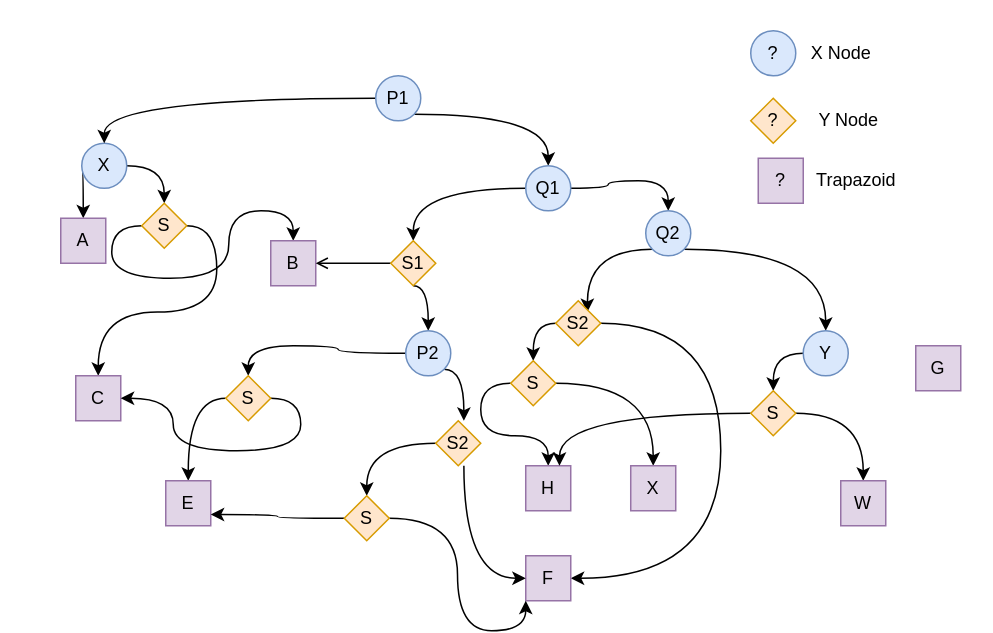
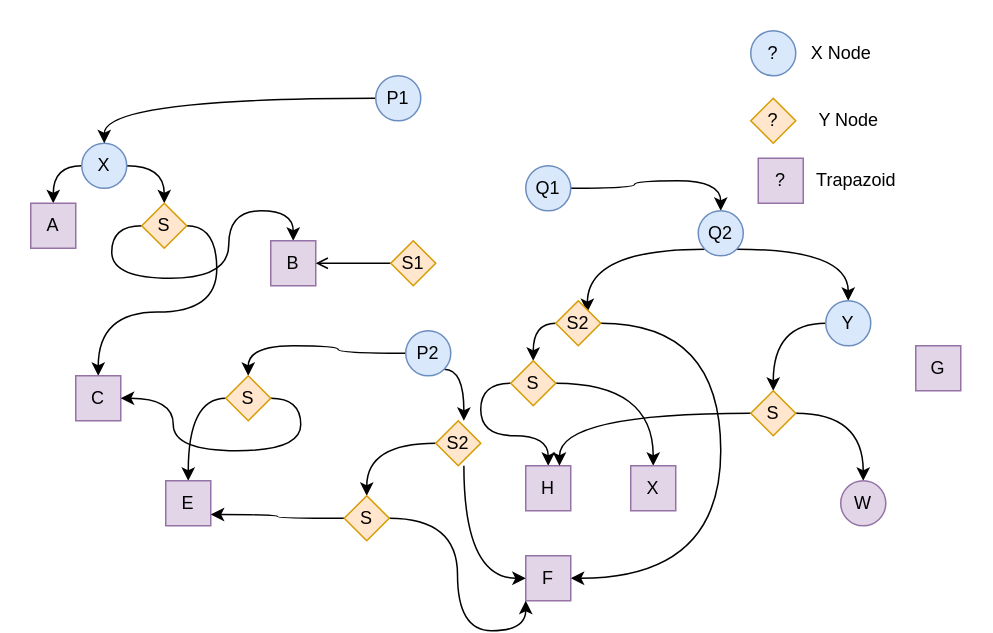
(489, 119) -> none
(462, 193) -> none
(668, 233) -> (721, 233)
(83, 241) -> (53, 226)
(426, 301) -> none
(826, 353) -> (848, 323)
(863, 503) -> (863, 503)
